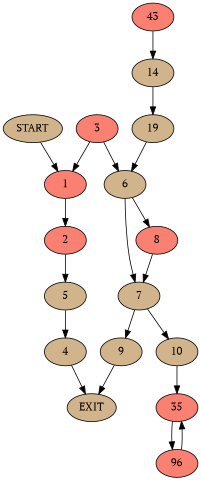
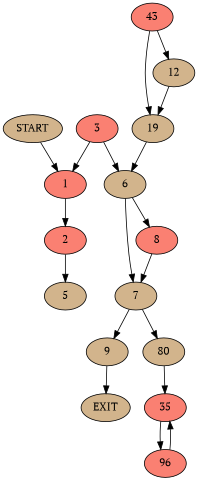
none -> (145, 69)
(153, 73) -> (174, 73)
(65, 352) -> none
(177, 352) -> (164, 352)
